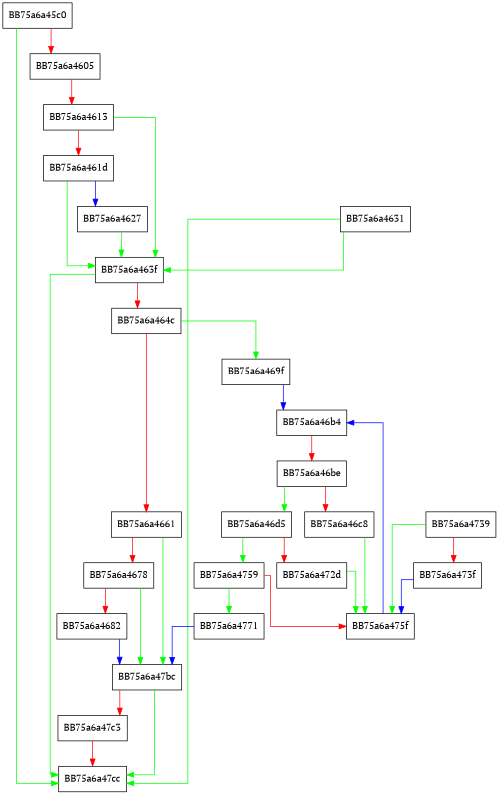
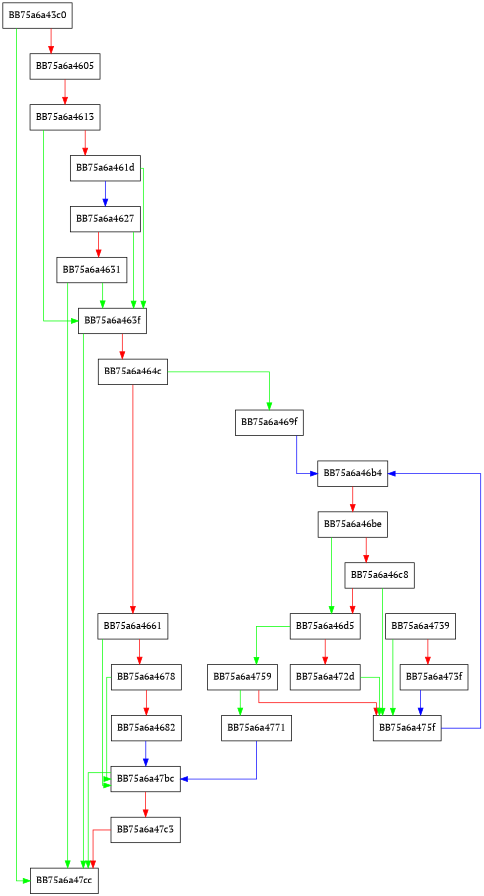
(37, 16) -> (37, 16)
none -> (99, 241)
none -> (353, 597)
